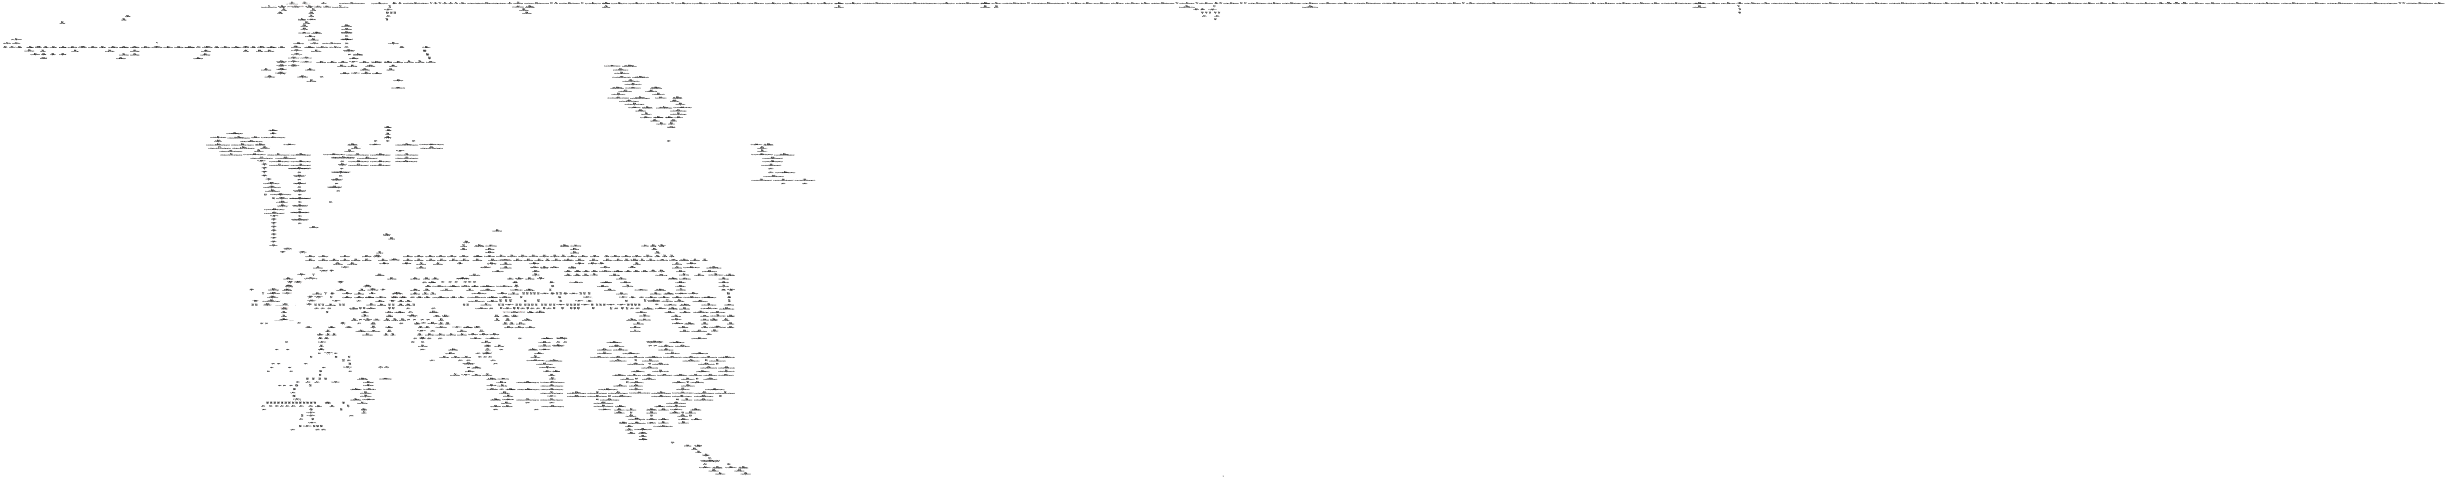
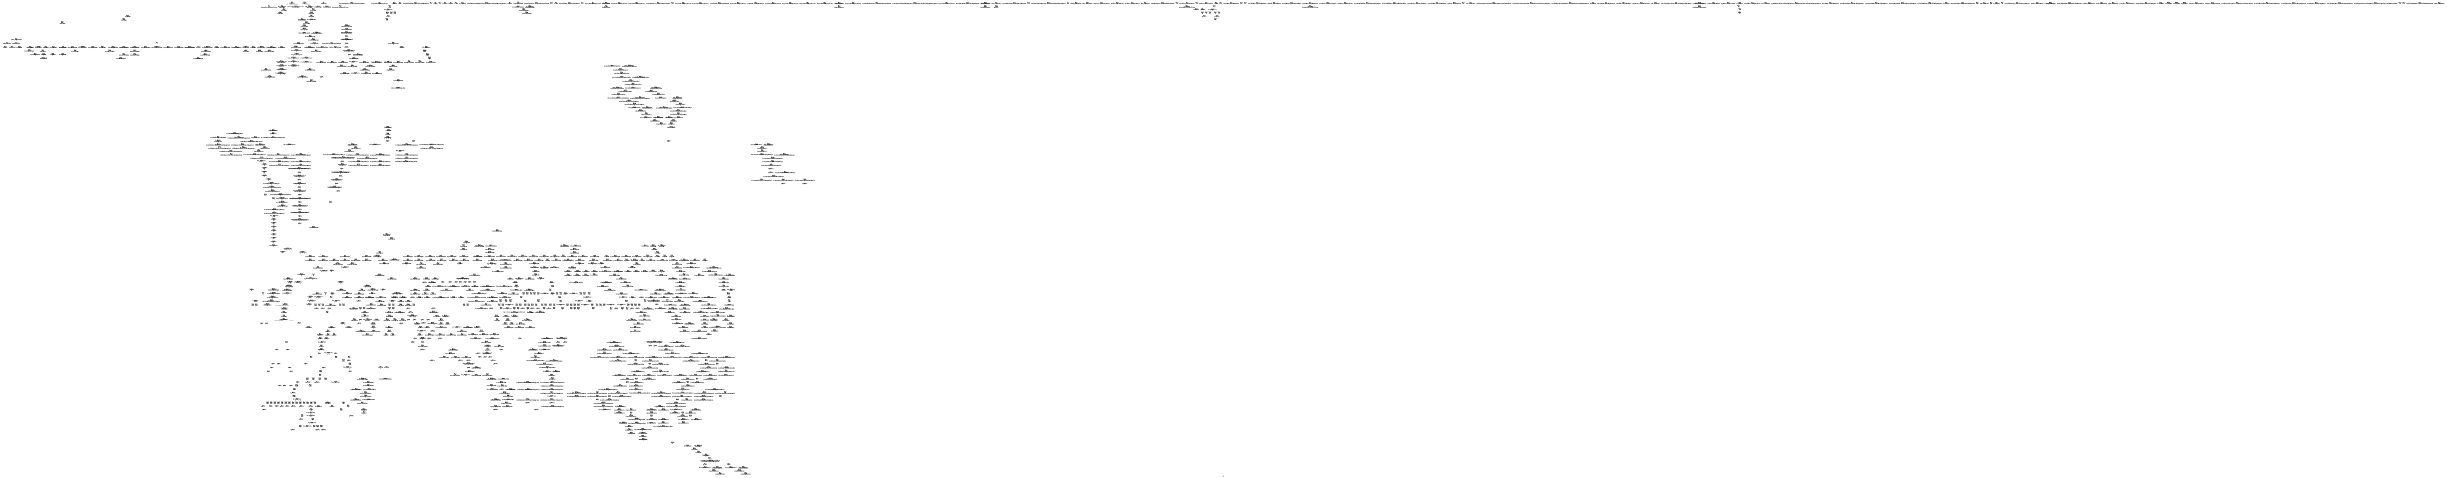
(376, 141) -> none
none -> (461, 282)
